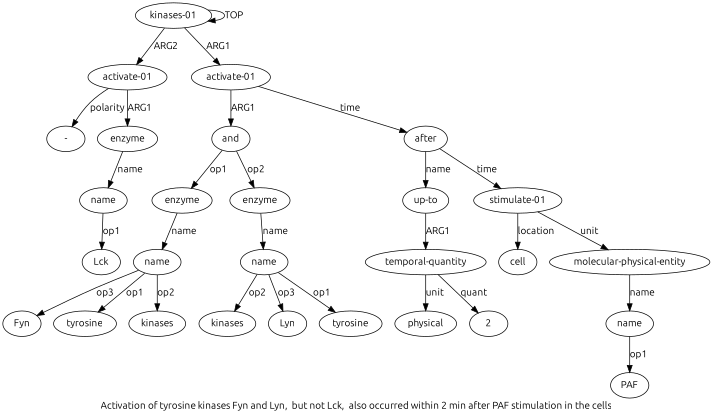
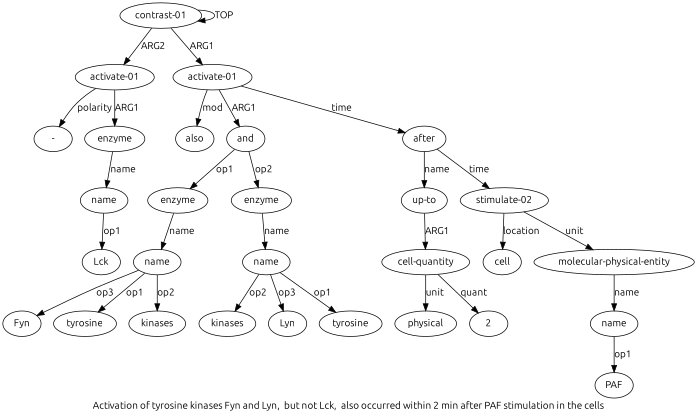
(174, 16) -> (161, 16)
none -> (195, 139)
(518, 200) -> (504, 200)
(426, 262) -> (426, 262)
